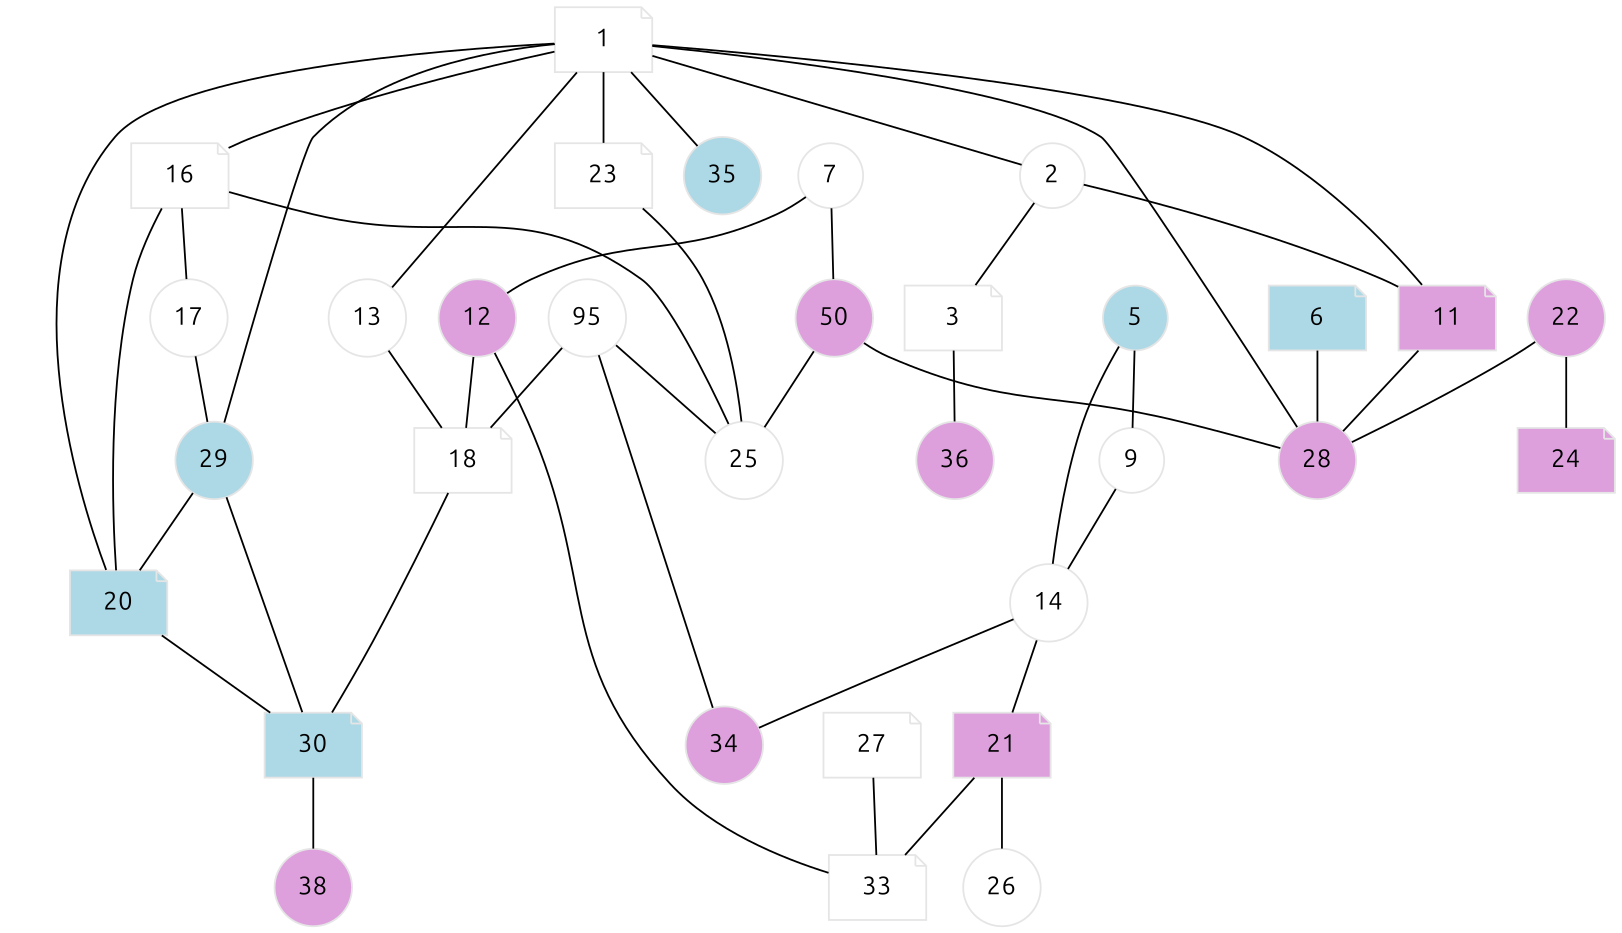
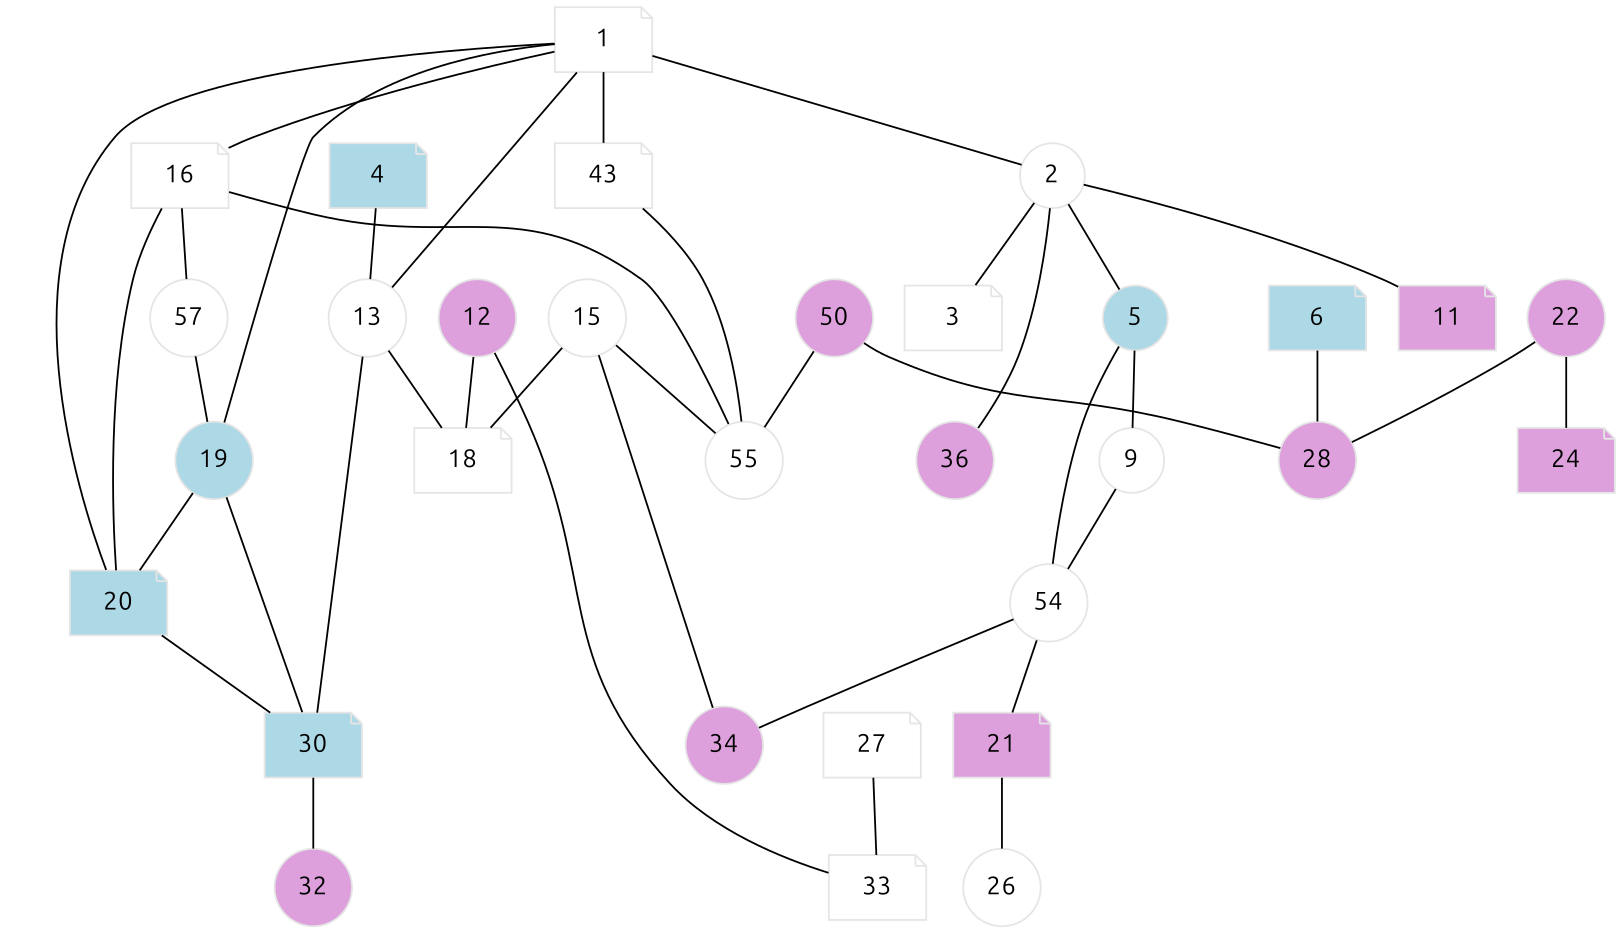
(1066, 93) -> none
(1051, 115) -> none
none -> (378, 176)
(604, 176) -> (604, 176)
(723, 176) -> none
(831, 176) -> none
none -> (1094, 247)
(189, 318) -> (189, 318)
(587, 318) -> (587, 318)
(1381, 391) -> none
(954, 393) -> (1029, 323)
(214, 460) -> (214, 460)
(744, 460) -> (744, 460)
(1049, 603) -> (1049, 603)
(393, 604) -> (340, 535)
(940, 816) -> none
(313, 887) -> (313, 887)
